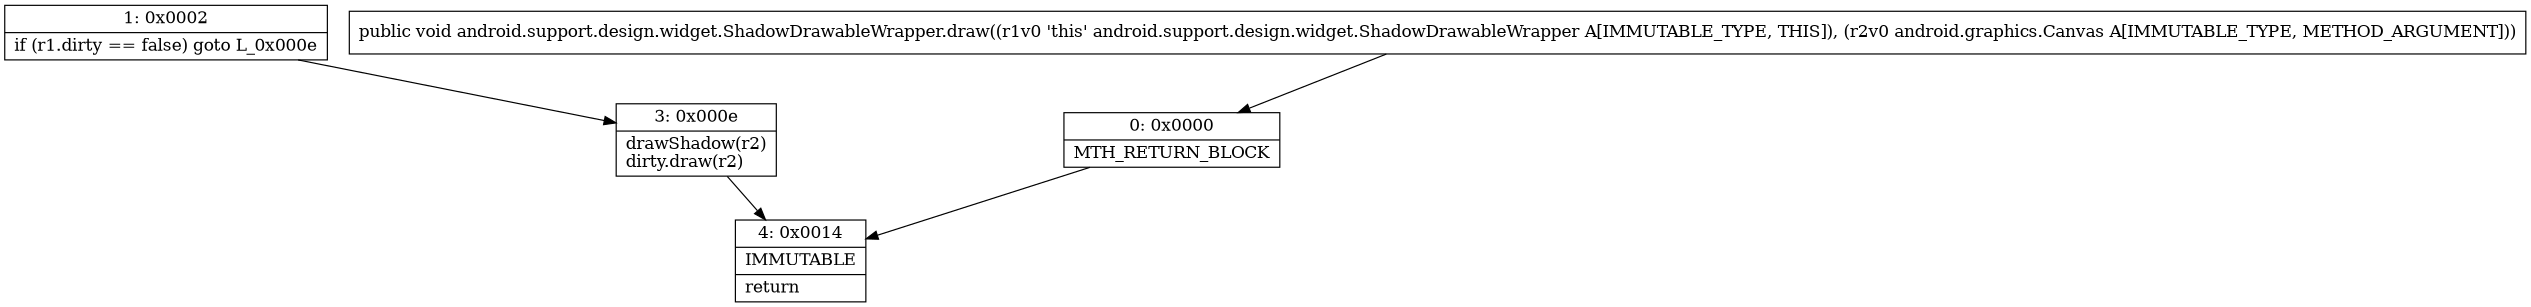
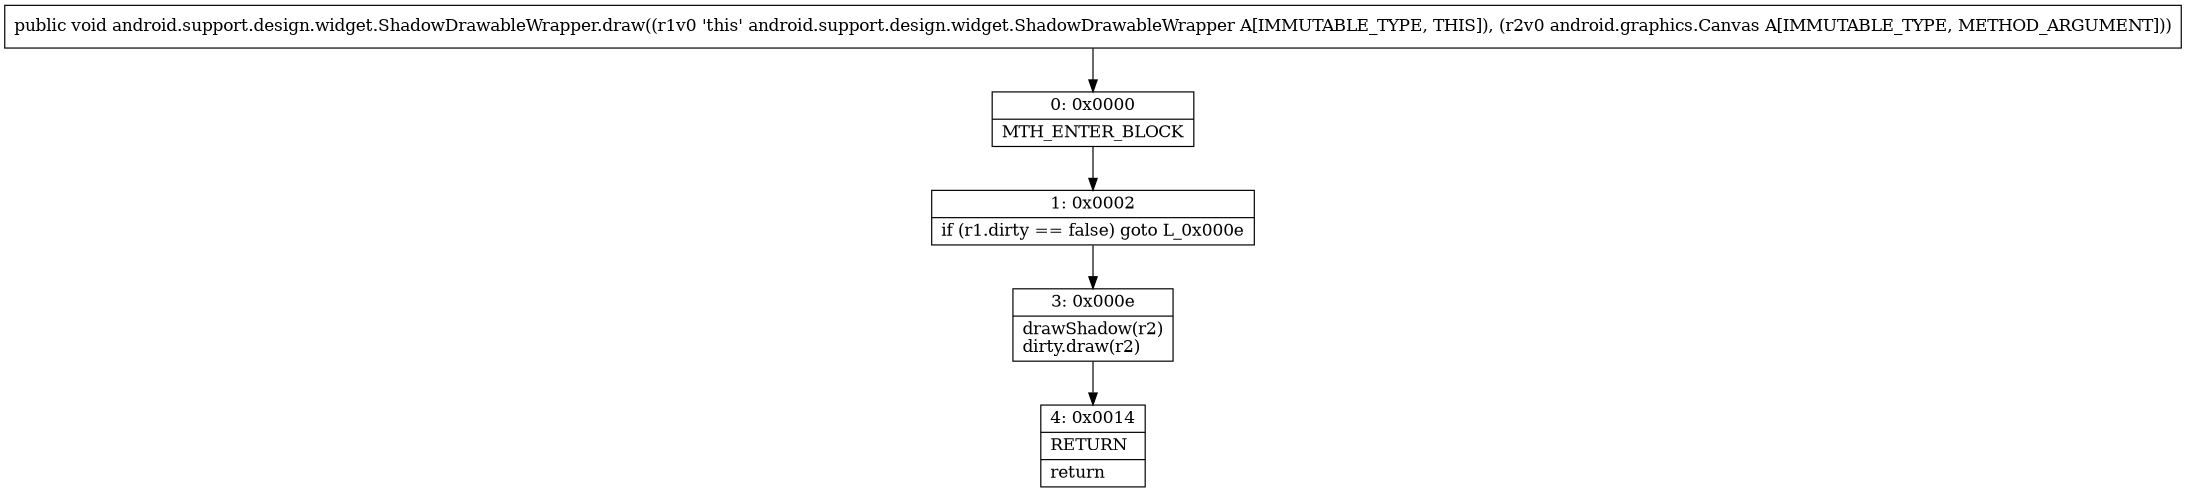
(1172, 153) -> (1093, 132)
(984, 201) -> (1093, 162)
(801, 260) -> (1089, 445)
